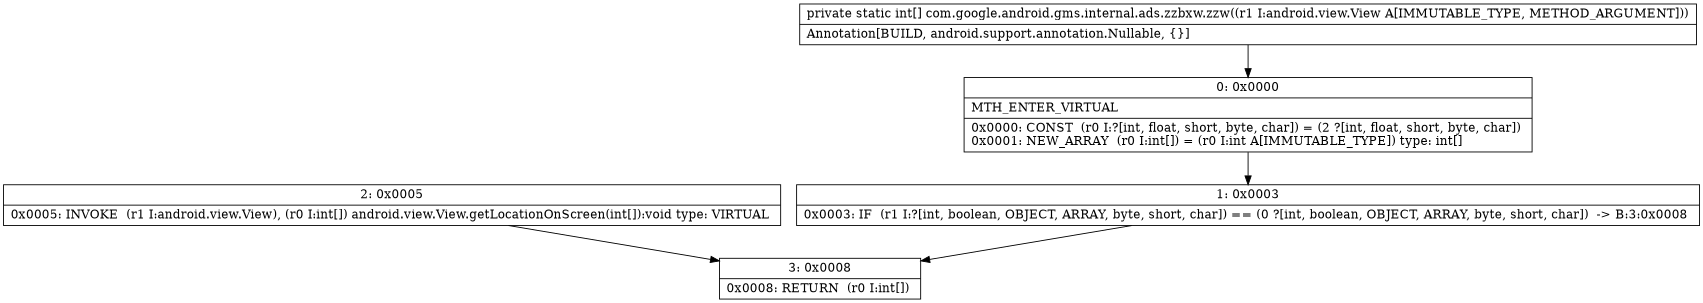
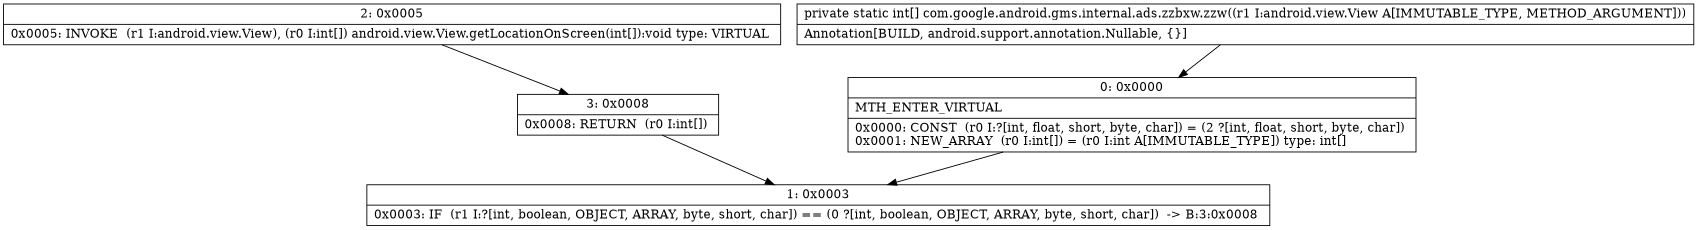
(1031, 242) -> (714, 158)
